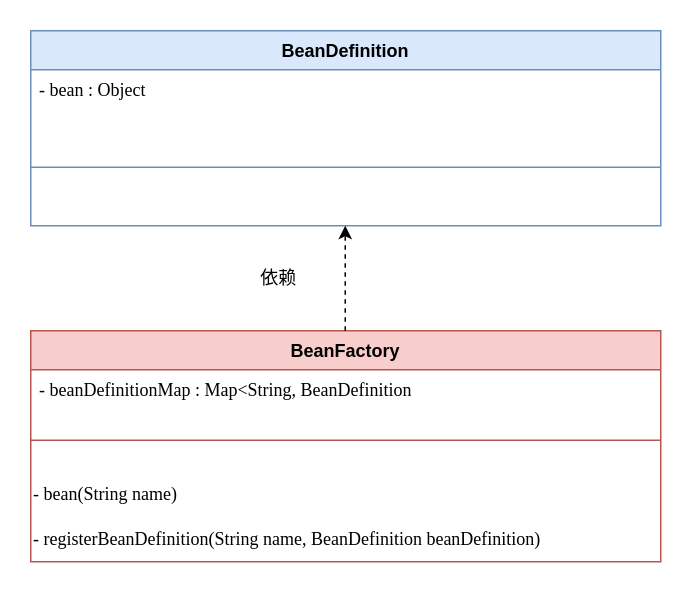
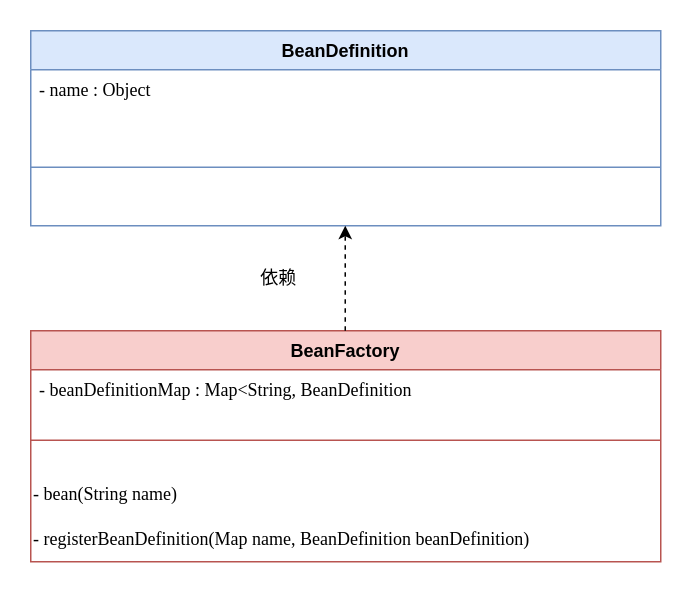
(105, 90) -> (105, 90)
(339, 539) -> (326, 539)
